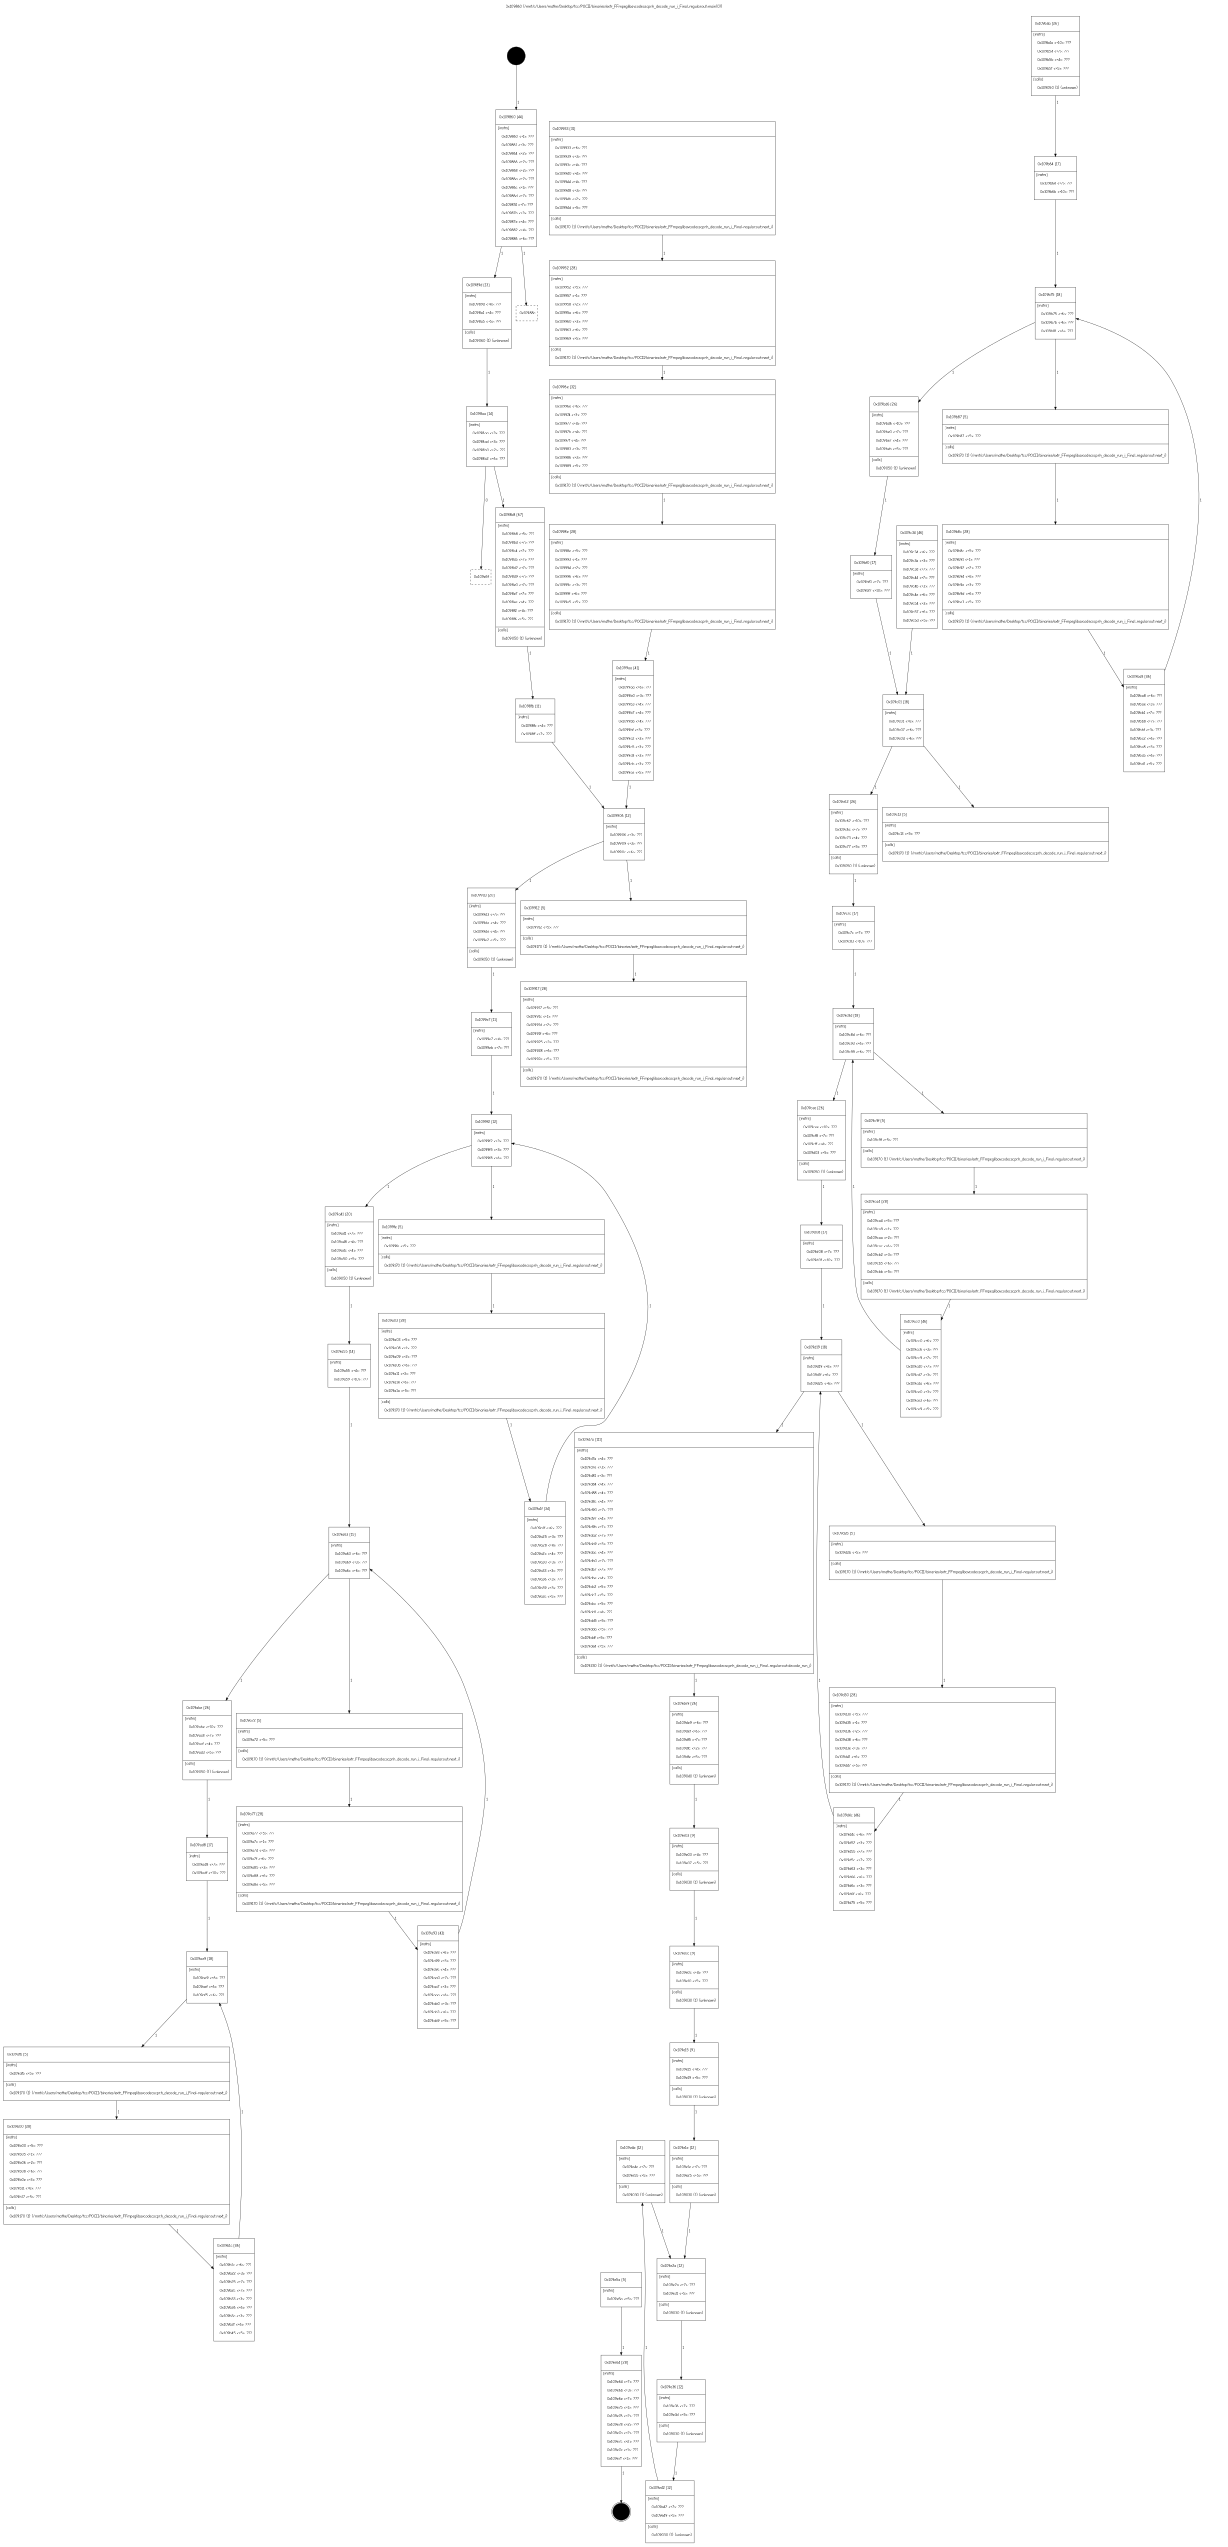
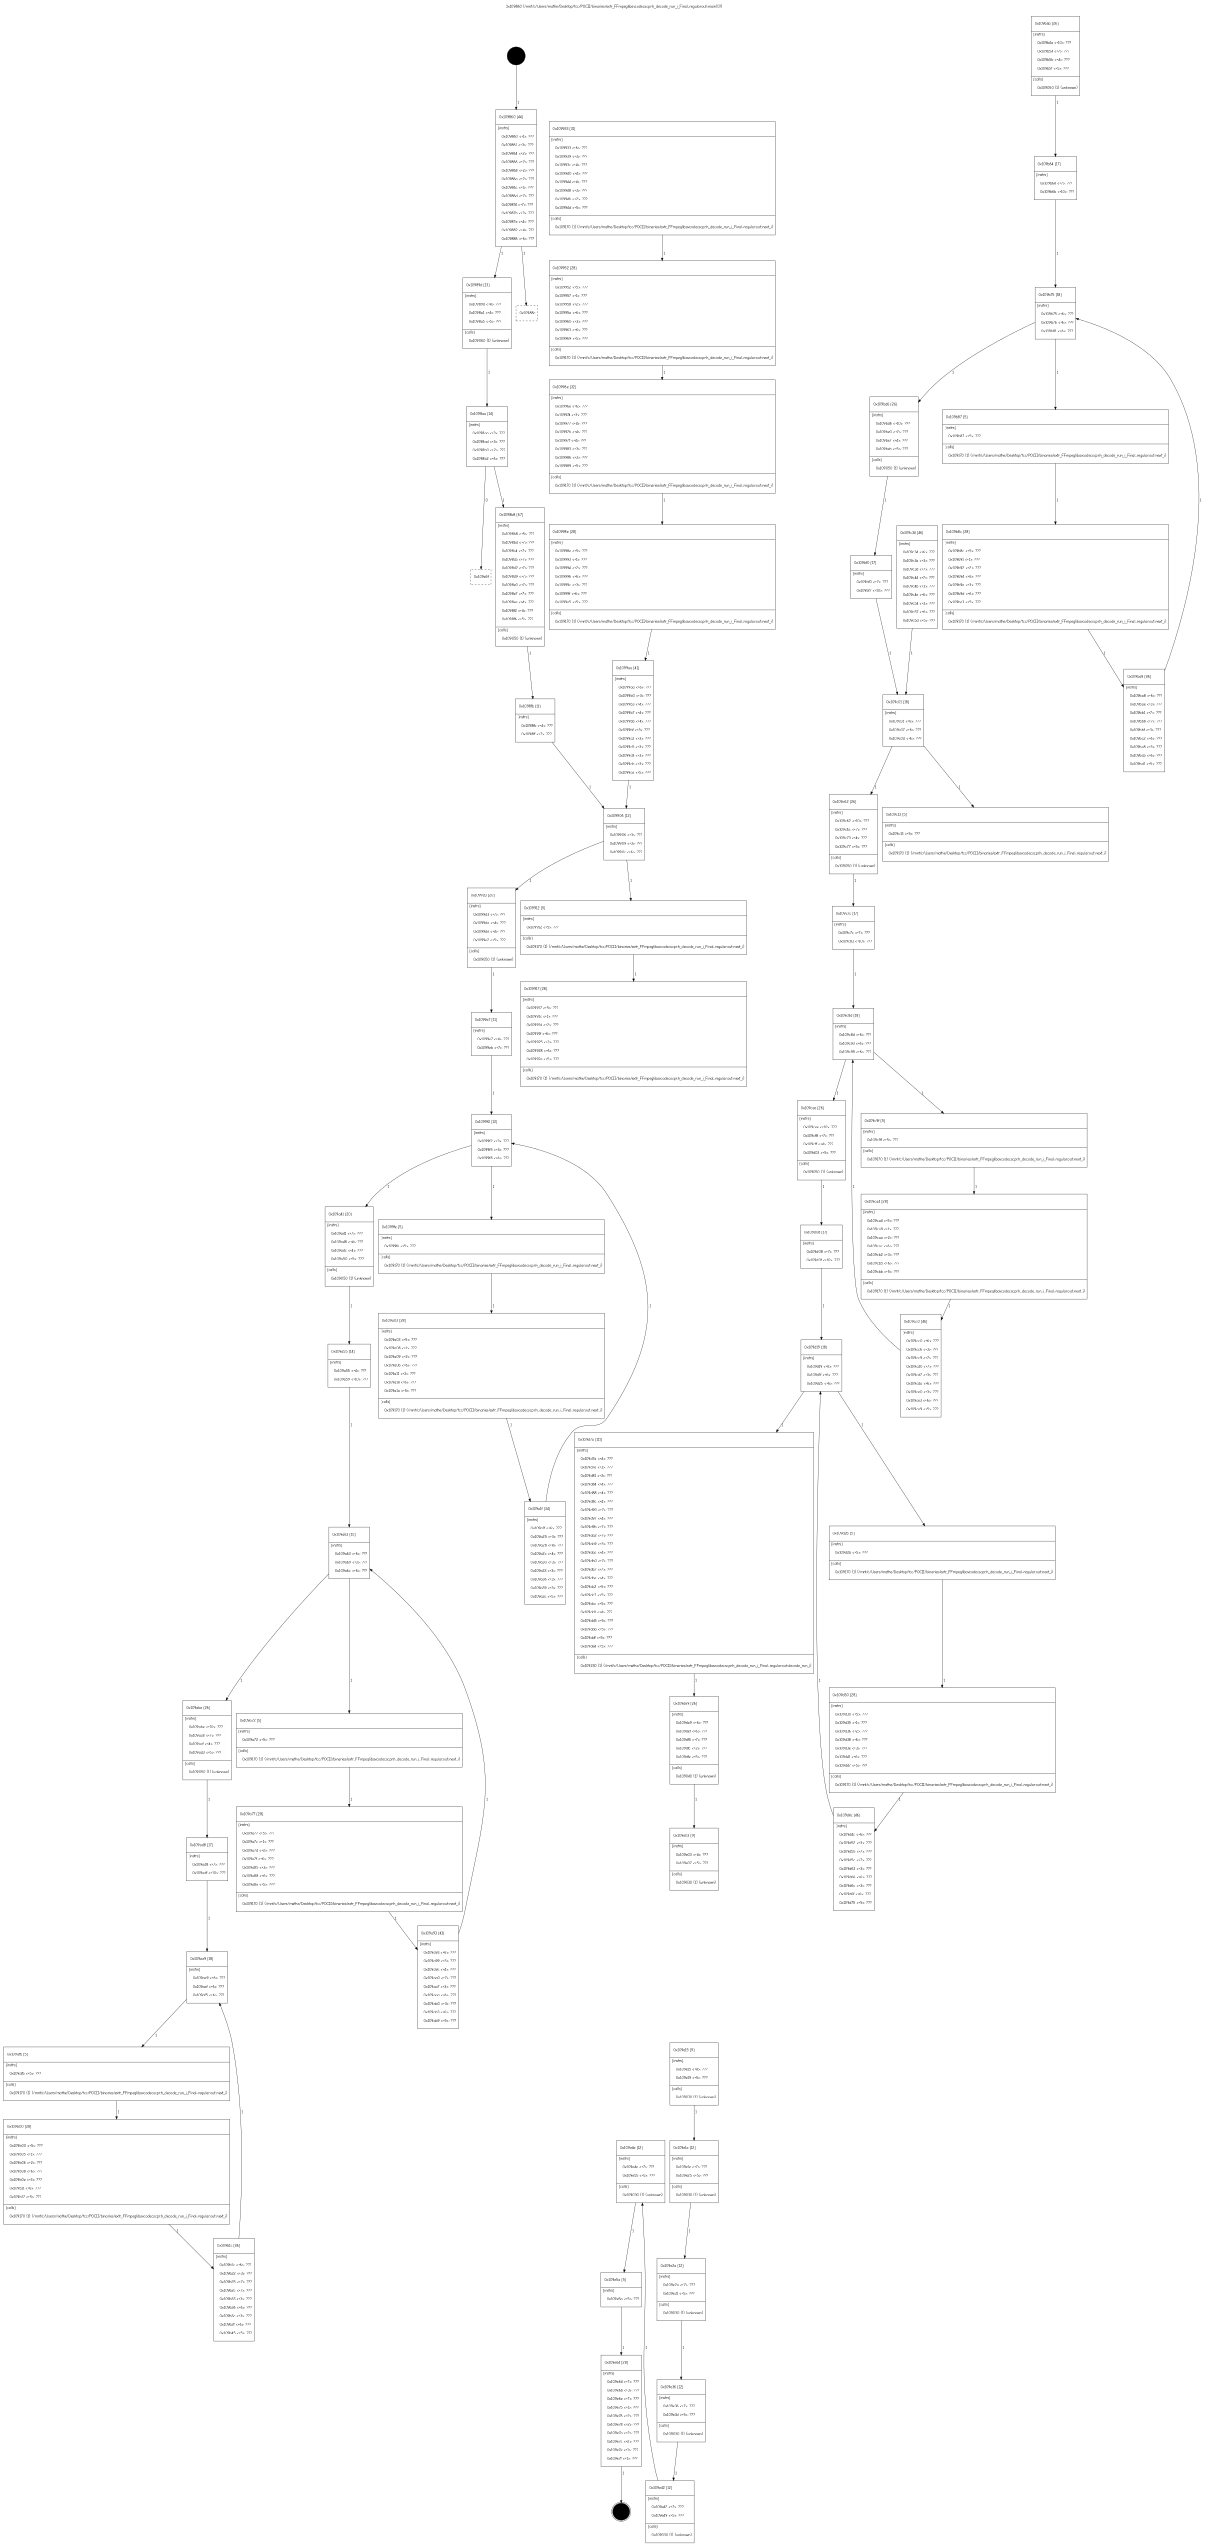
(694, 1977) -> none
(661, 2229) -> (630, 2236)
